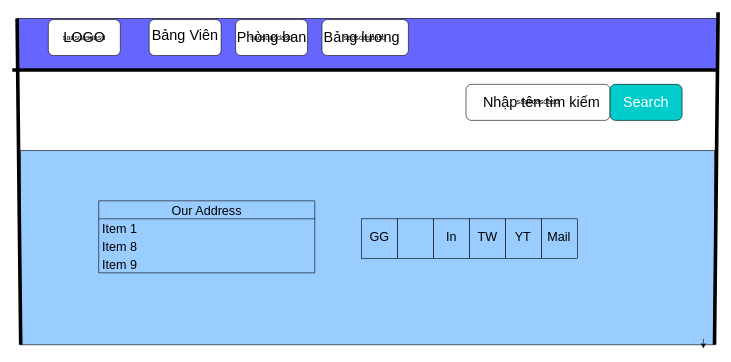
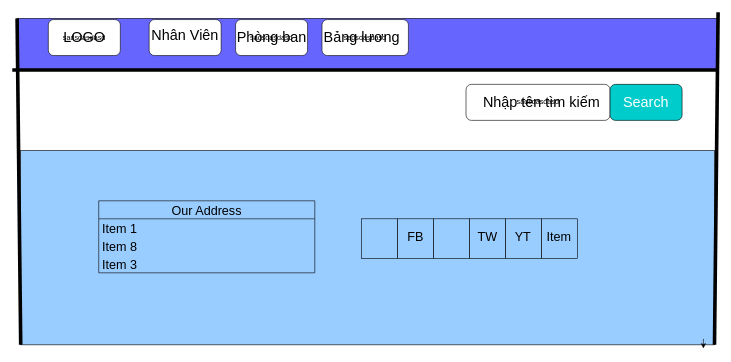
(185, 36) -> (185, 36)
(380, 237) -> none
none -> (416, 237)
(452, 237) -> none
(559, 237) -> (559, 237)
(122, 265) -> (122, 265)
